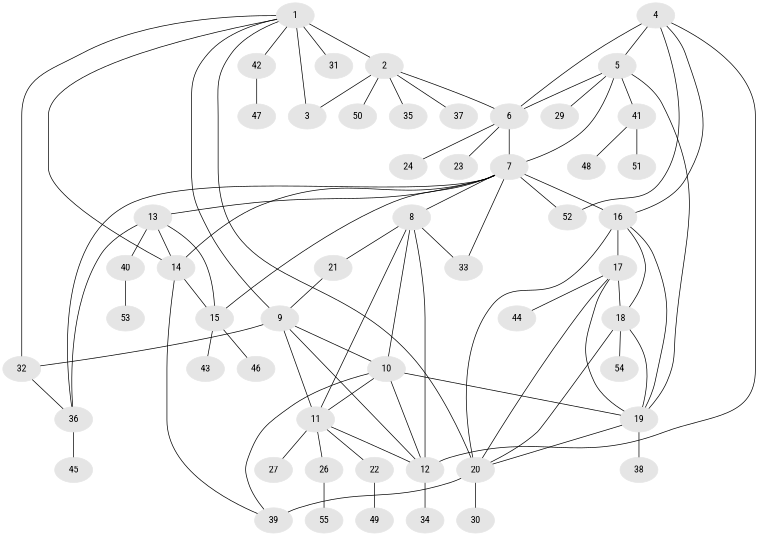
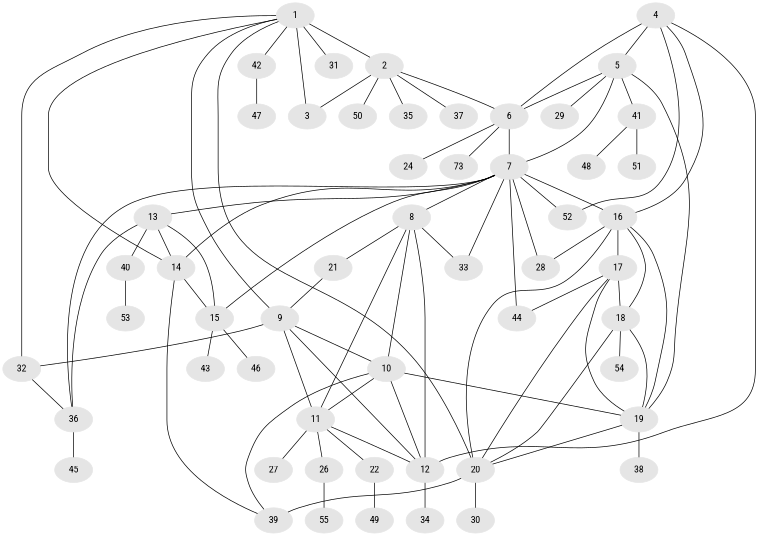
(459, 167) -> (459, 167)
none -> (513, 243)
none -> (541, 268)
